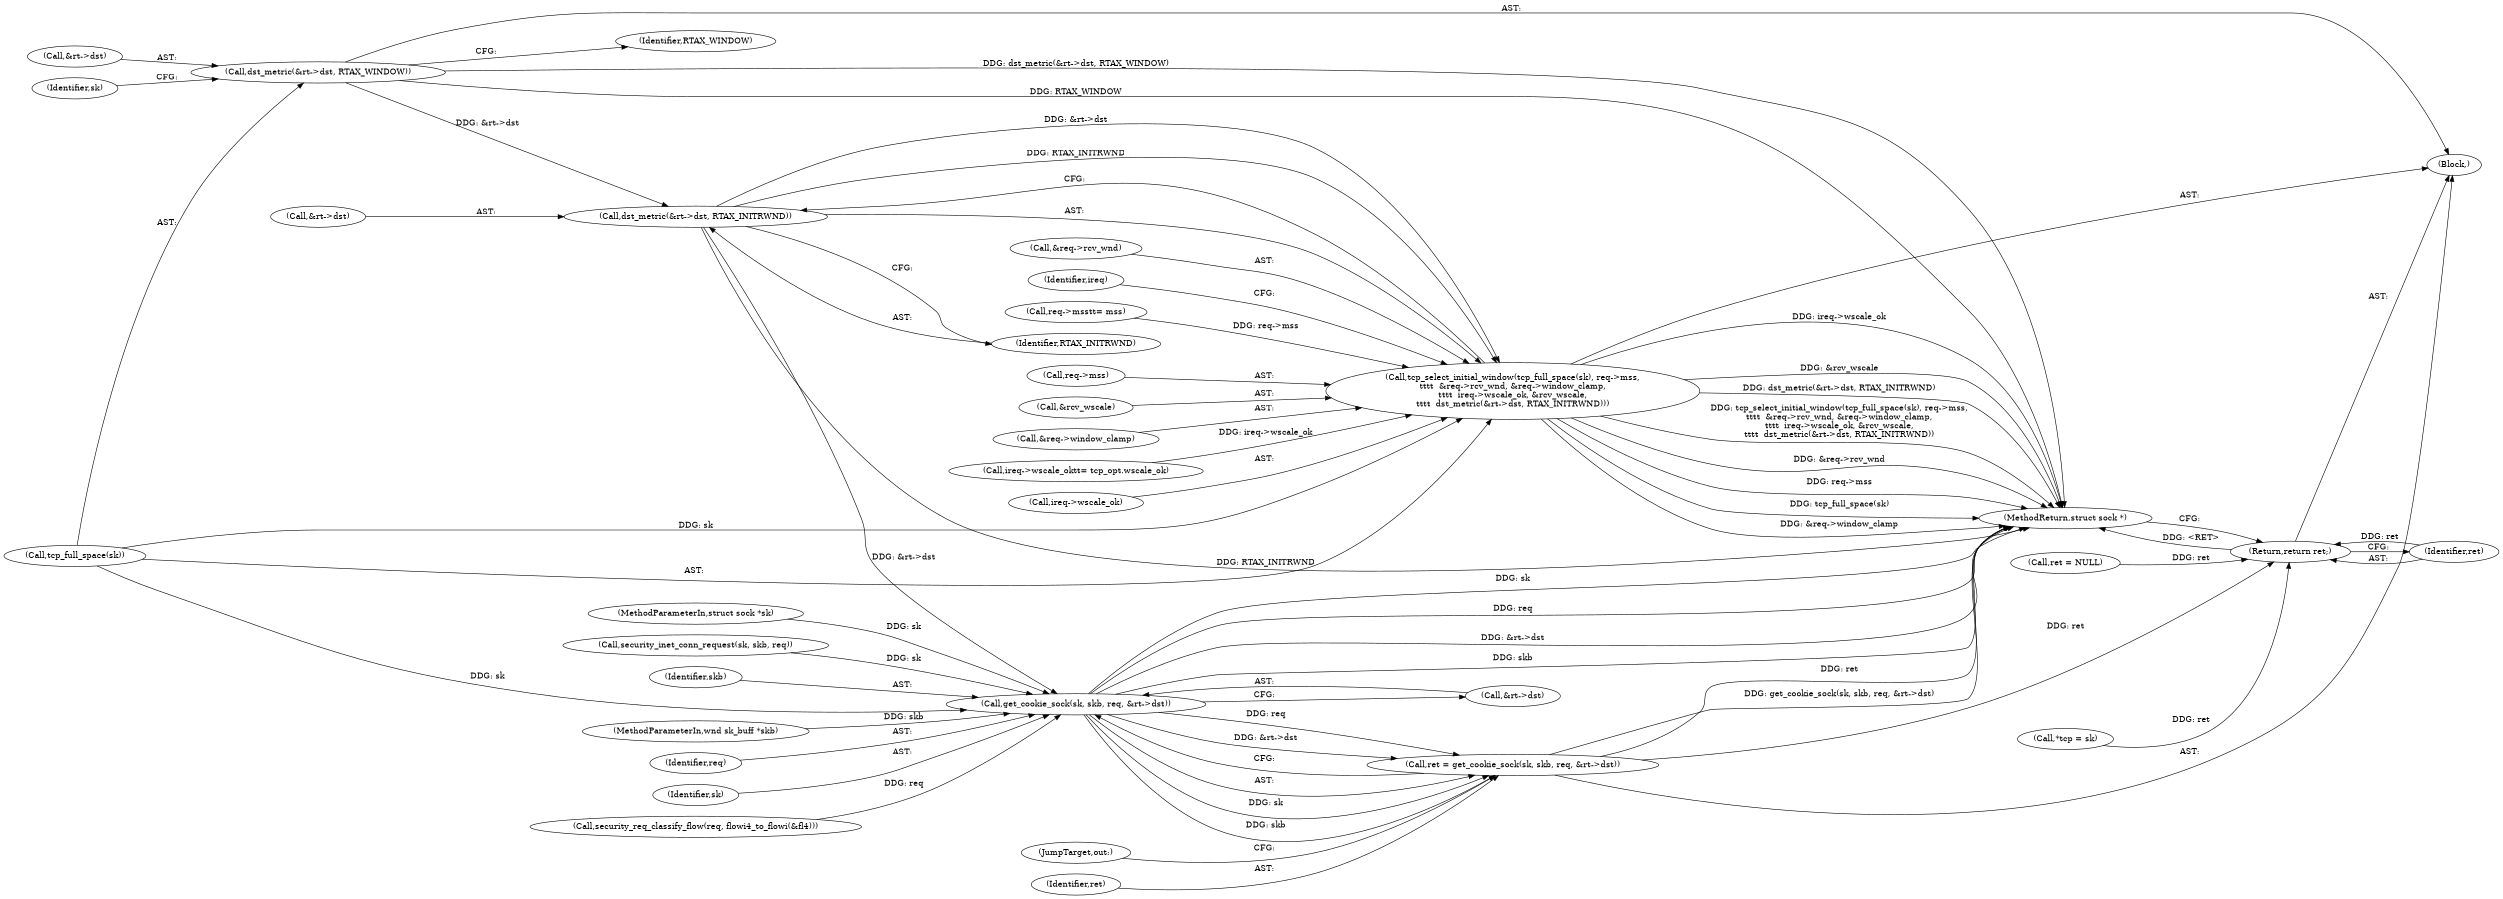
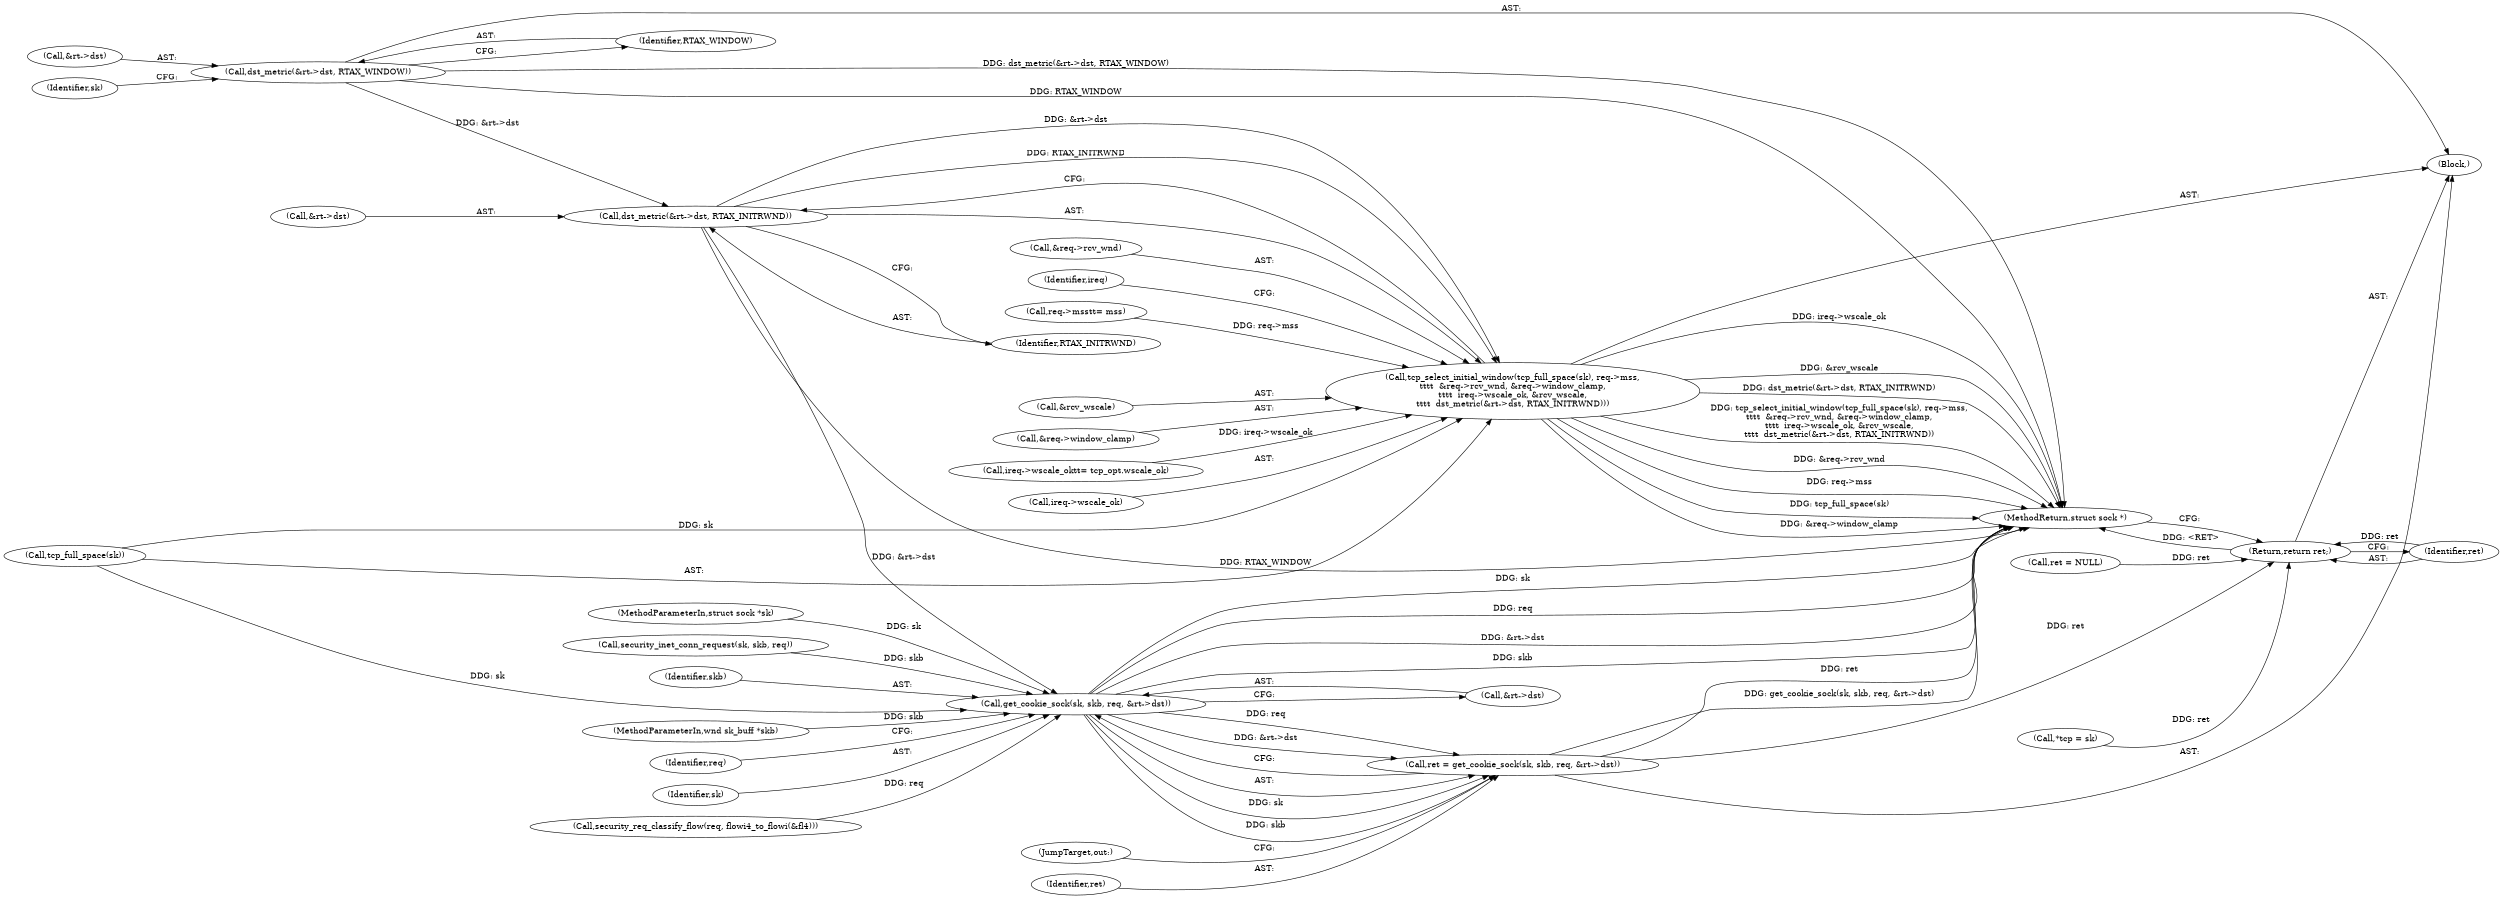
(146, 294) -> (490, 42)
(1076, 376) -> none
(1266, 563) -> (1266, 563)
(904, 659) -> (904, 659)
(904, 732) -> (904, 732)
